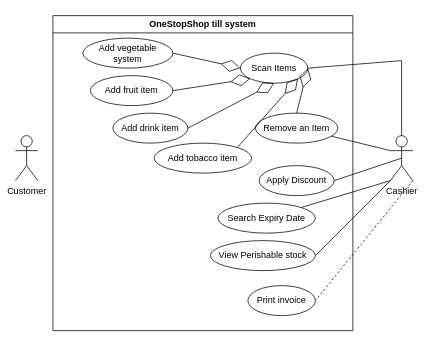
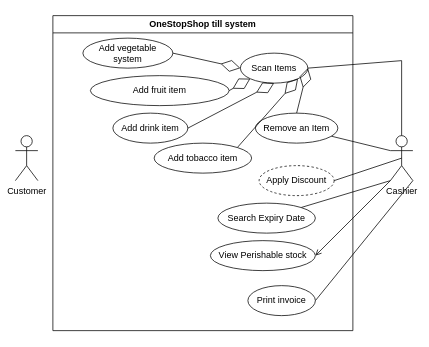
(132, 90) -> (160, 90)
(297, 180) -> (297, 180)
(364, 240) -> (364, 240)
(317, 253) -> (319, 252)
